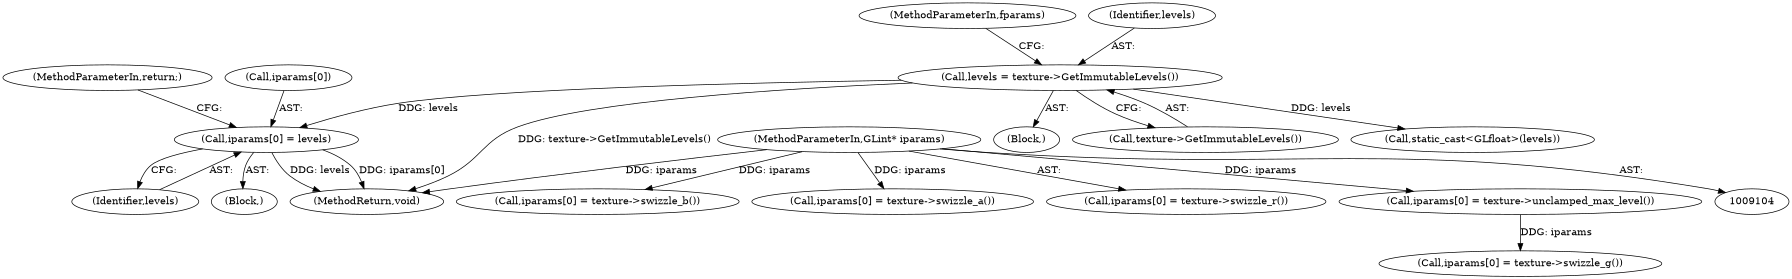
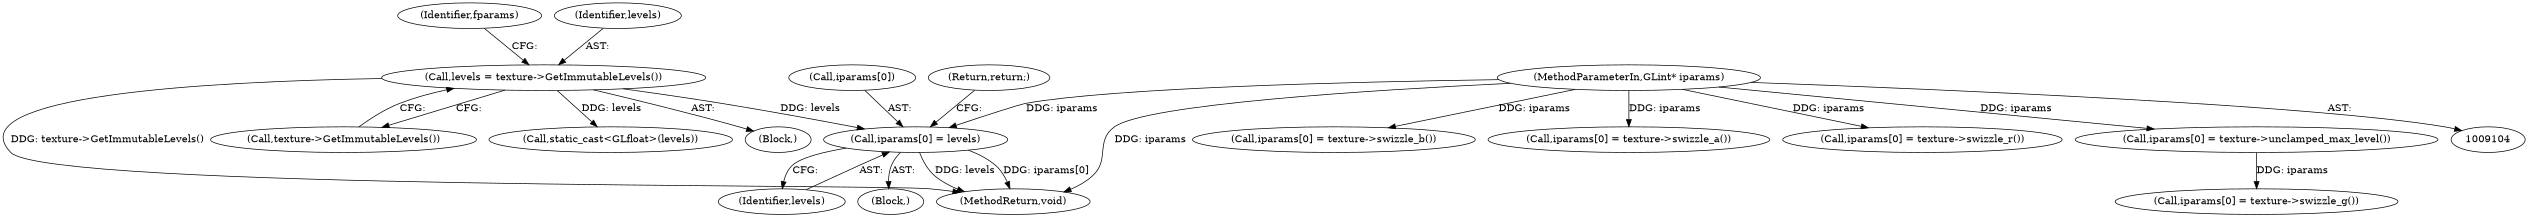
(968, 16) -> (470, 16)
(108, 78) -> (989, 78)
none -> (1226, 87)
(1179, 109) -> (414, 109)
(1051, 171) -> (1829, 109)
